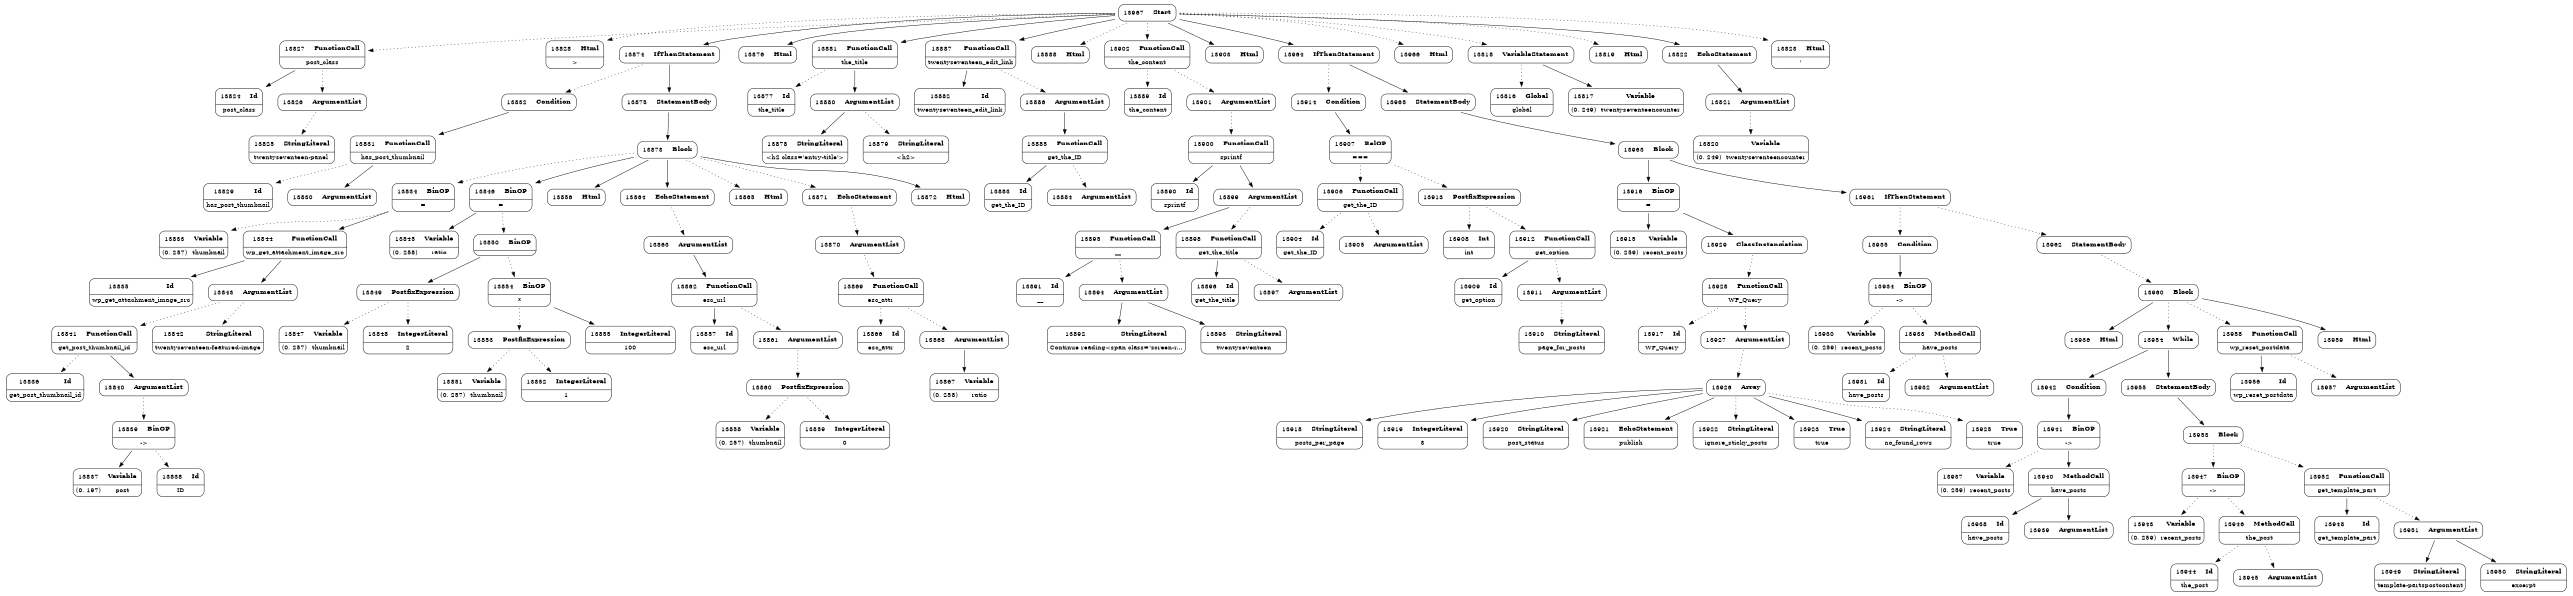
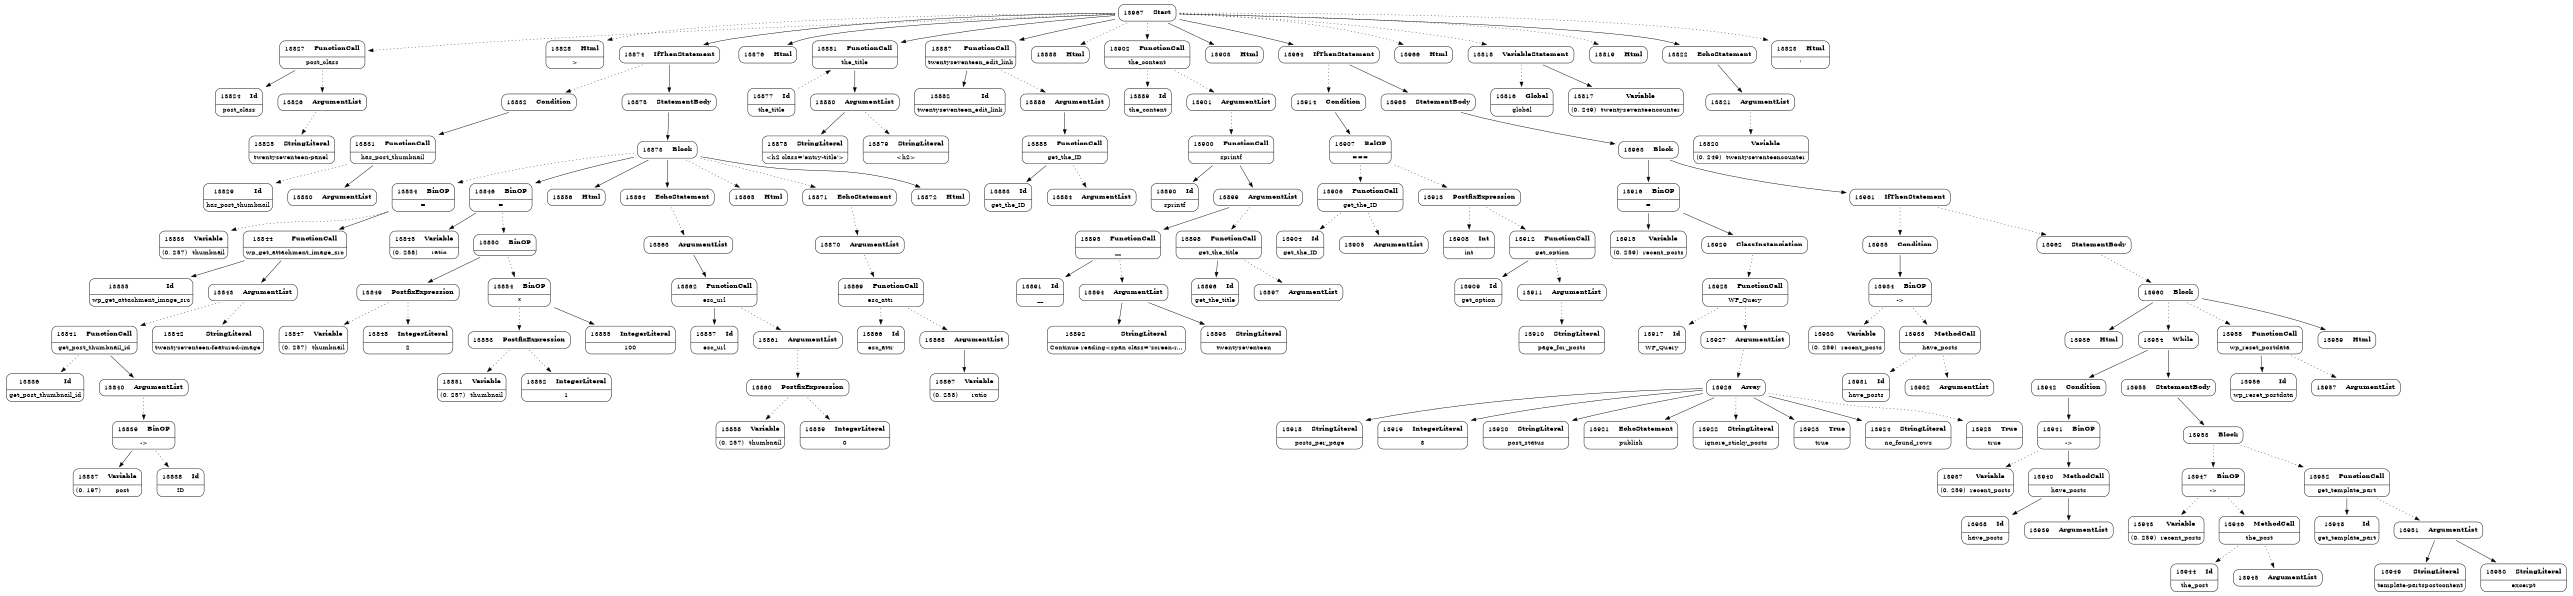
(812, 77) -> (813, 81)
